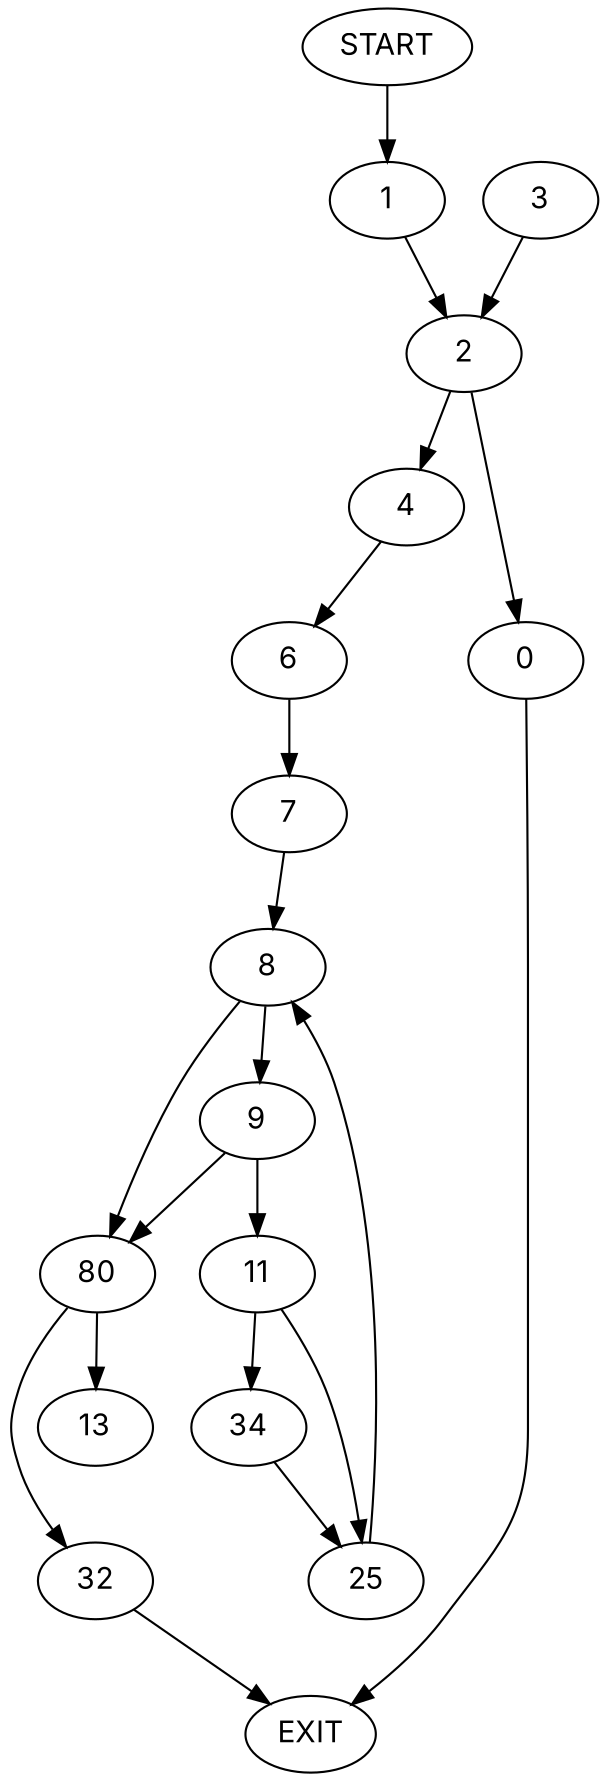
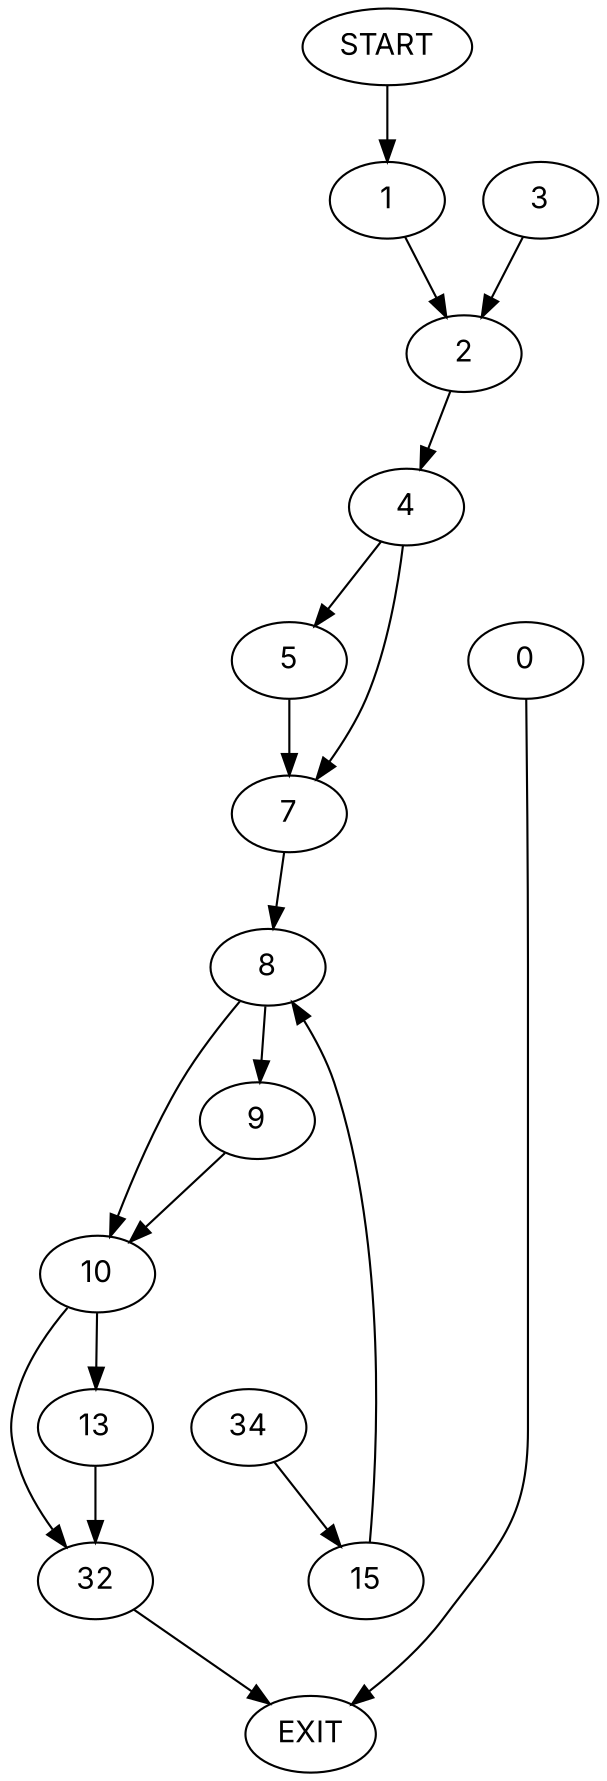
(493, 497) -> none
none -> (380, 659)
(289, 660) -> (289, 660)
(98, 1274) -> (98, 1274)
(257, 1274) -> none
none -> (95, 1494)
(366, 1581) -> (366, 1581)
